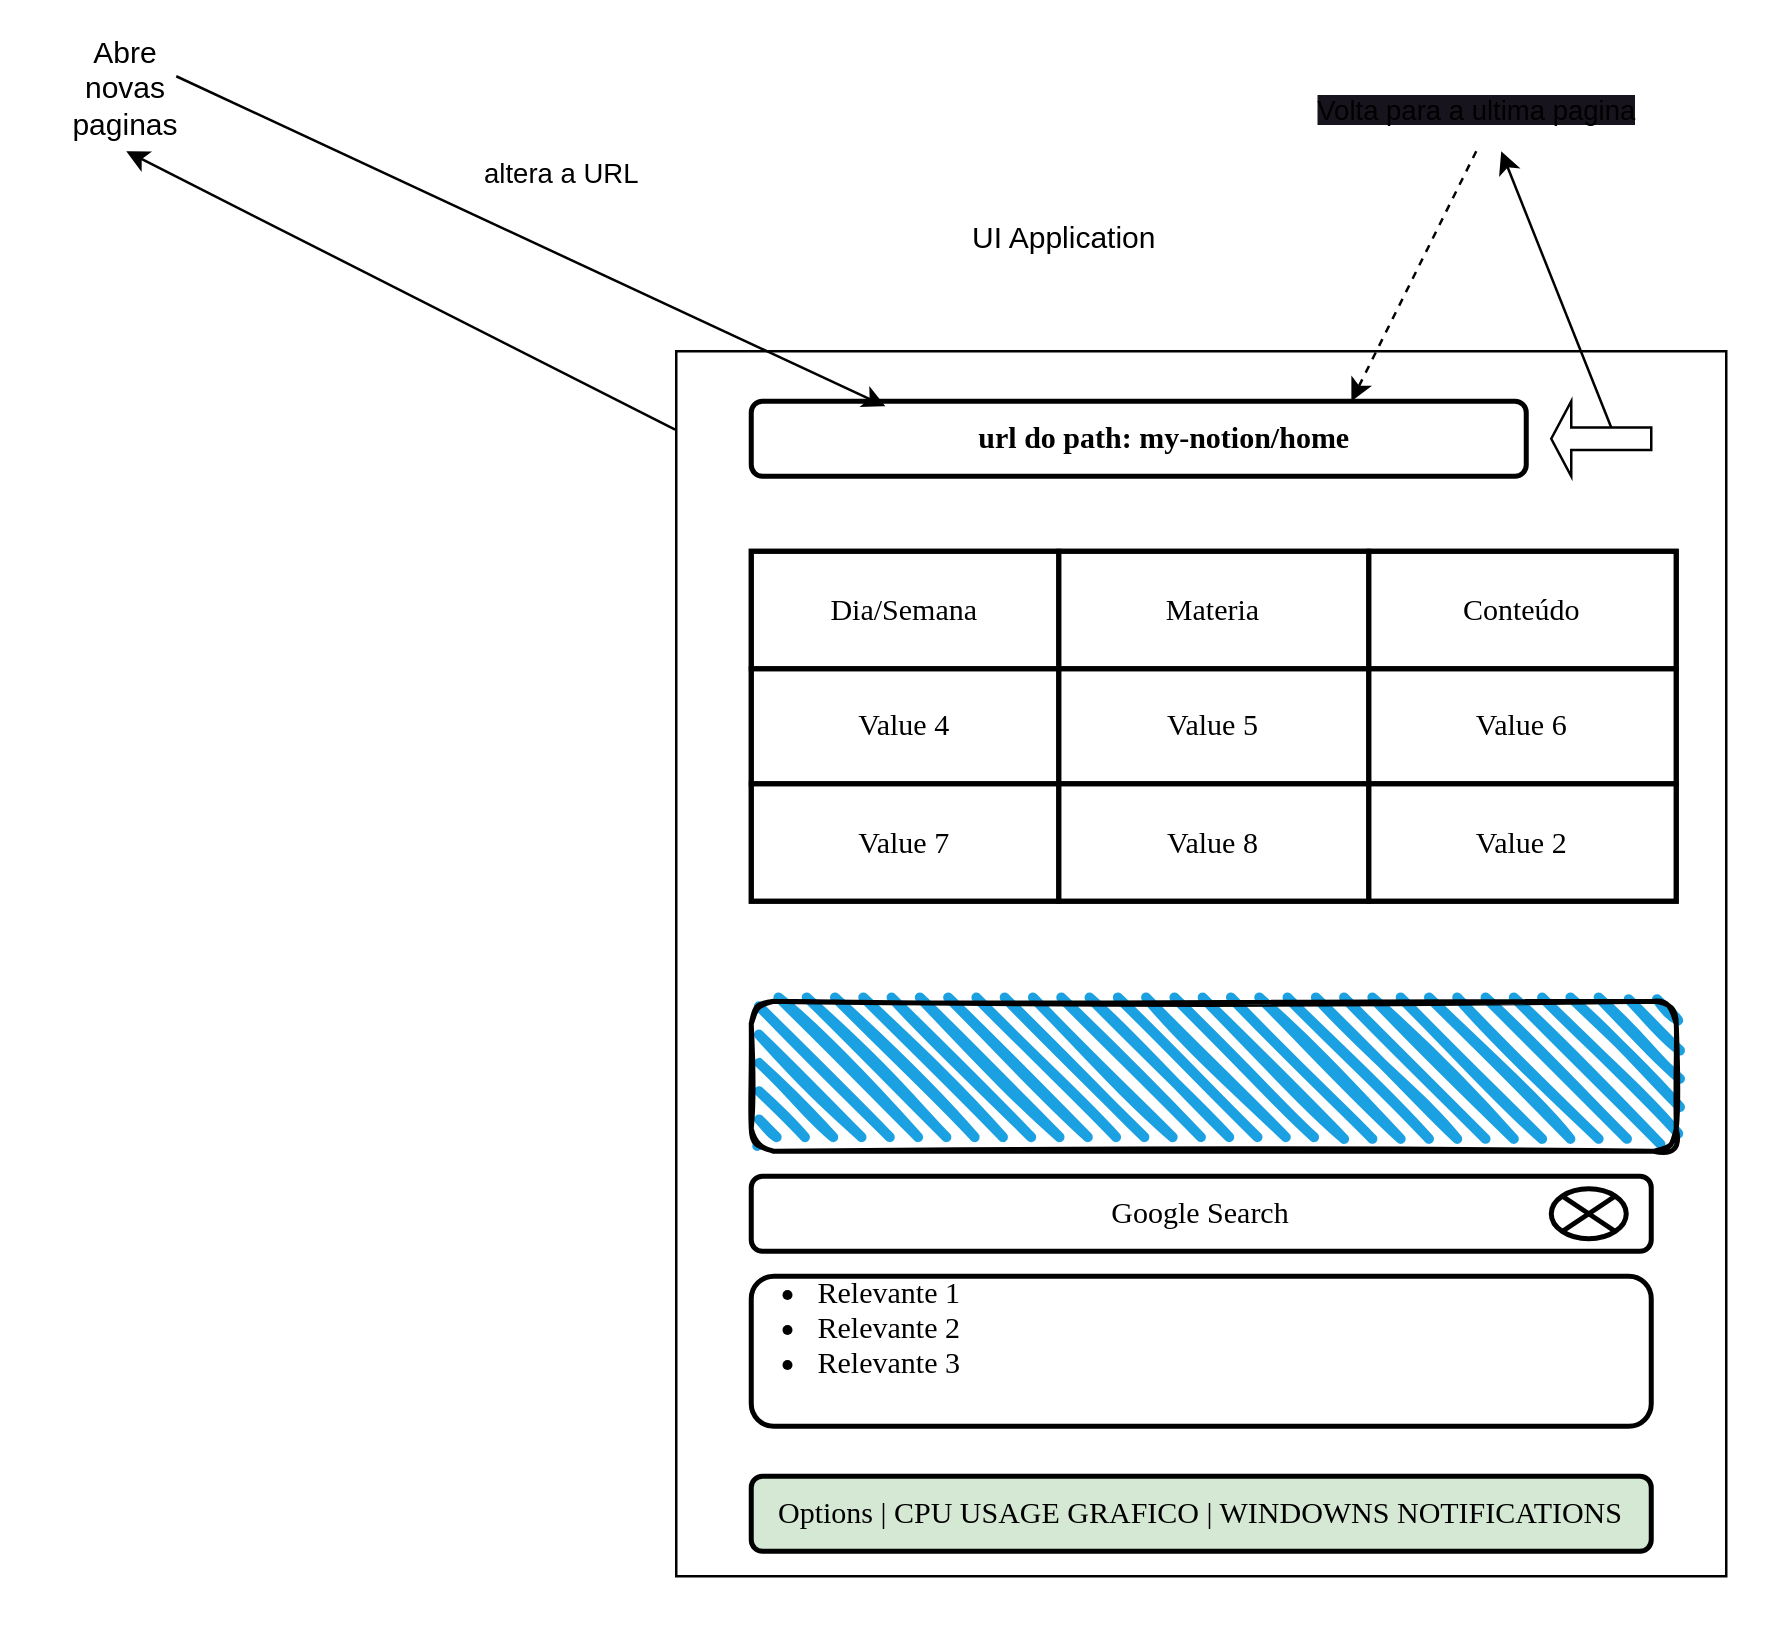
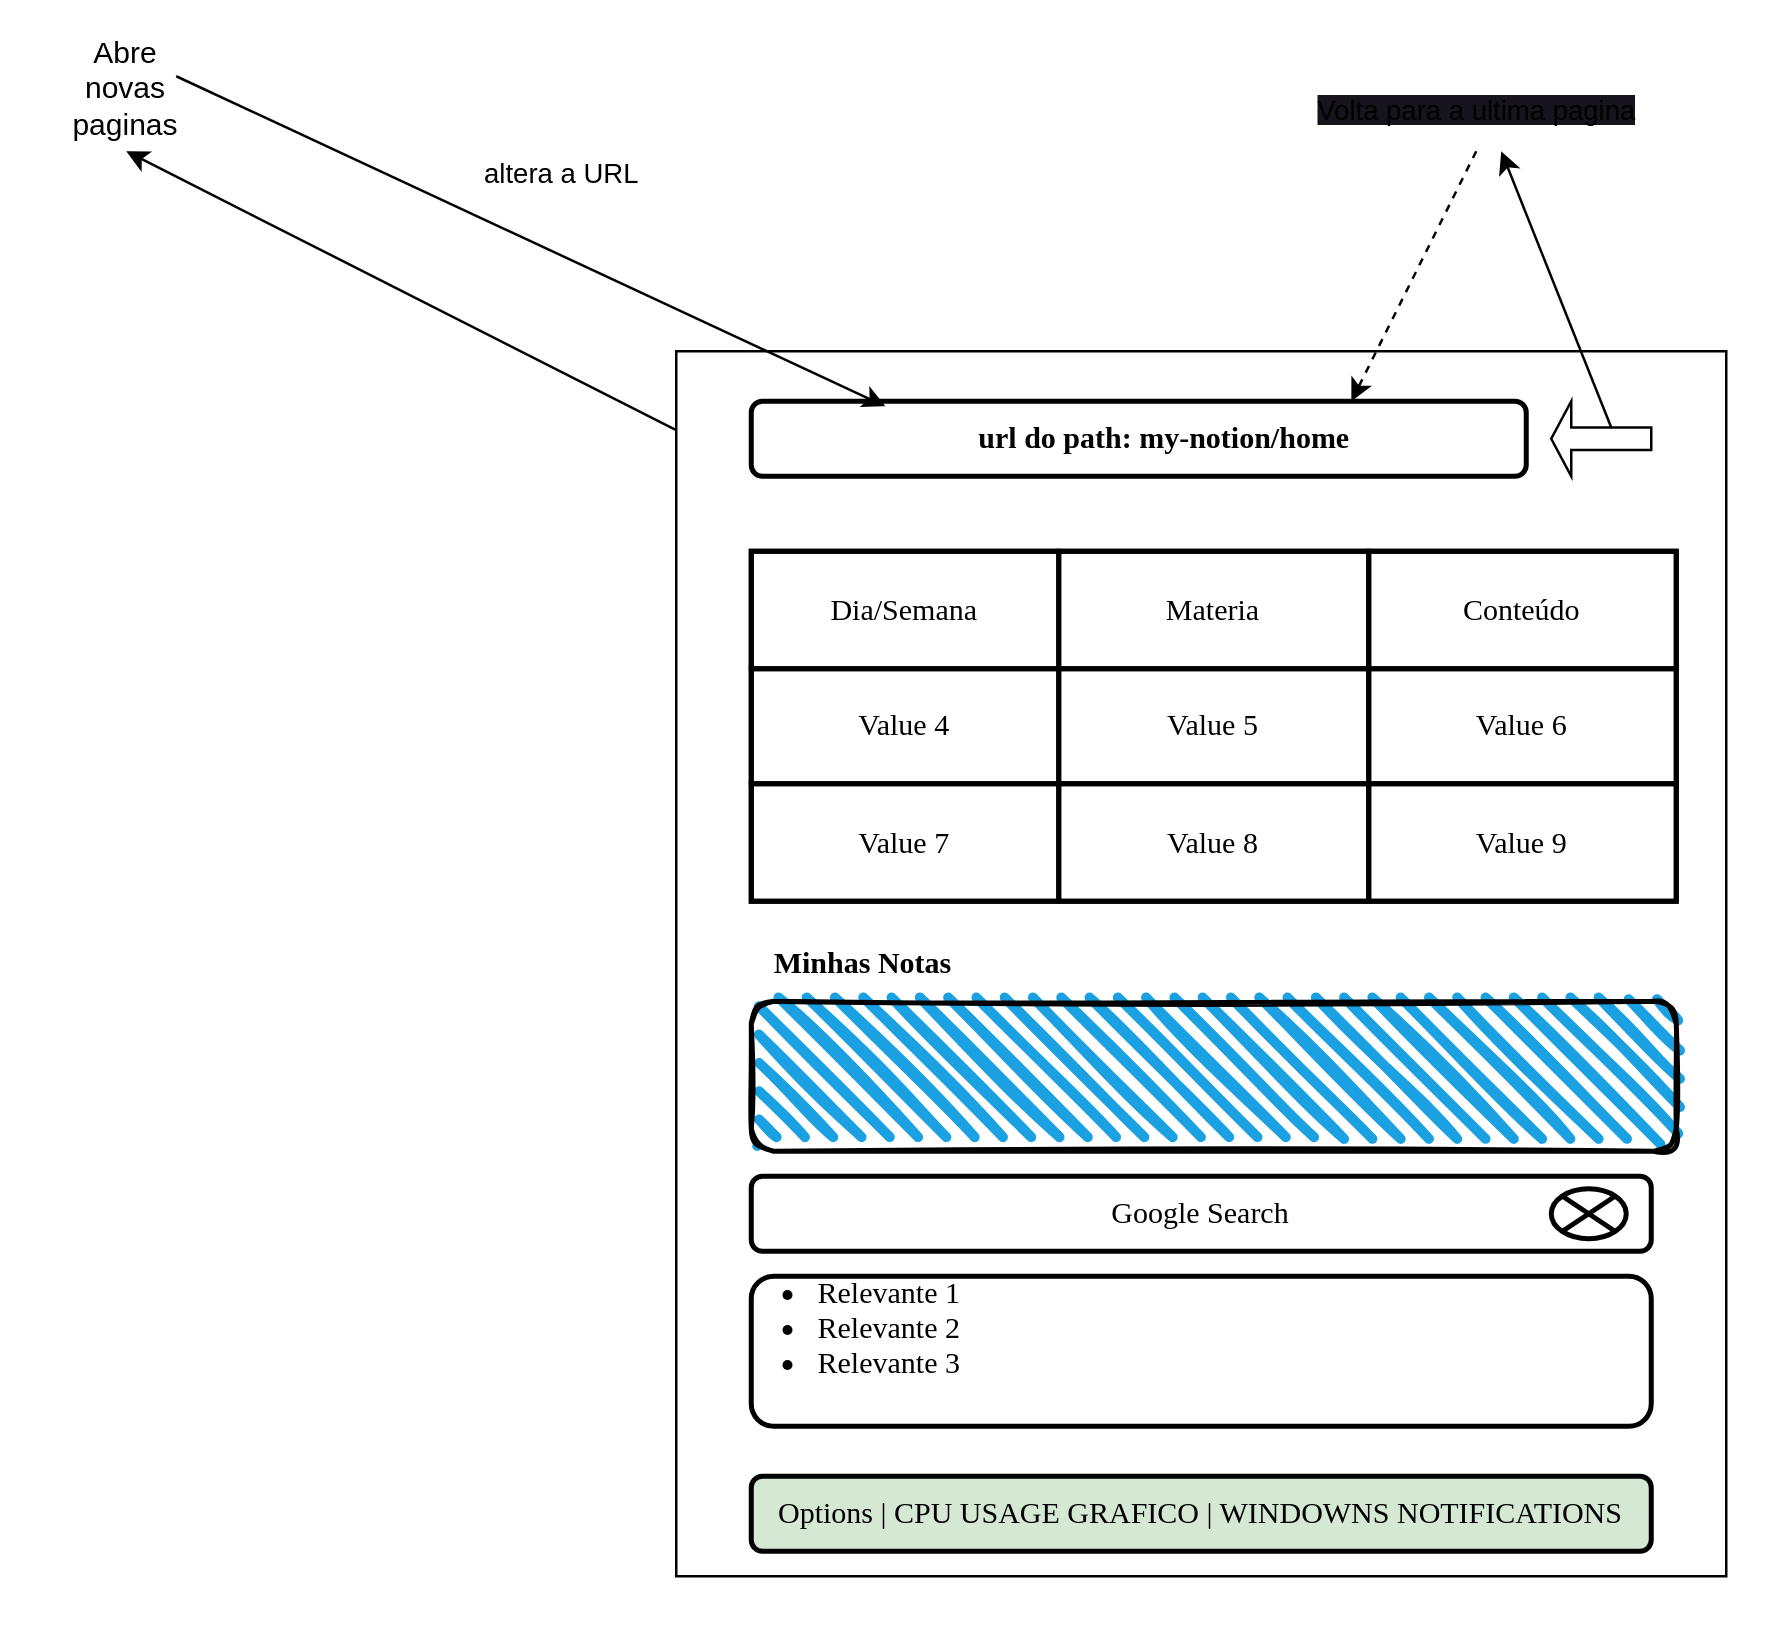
(1064, 239) -> none
(1523, 844) -> (1523, 844)
none -> (864, 964)
